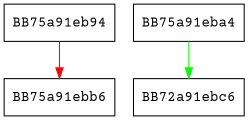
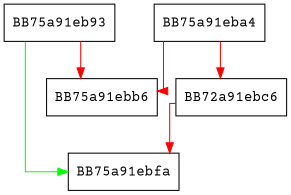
(59, 23) -> (59, 23)
(189, 55) -> (220, 55)
none -> (163, 67)
none -> (124, 172)
